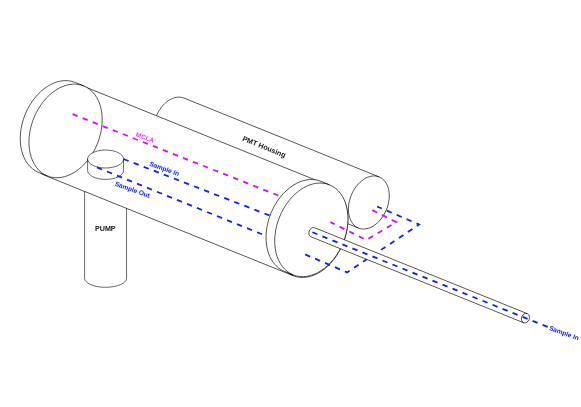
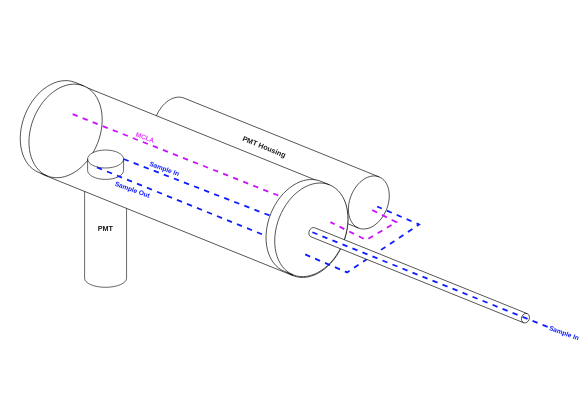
(105, 229) -> (105, 229)
